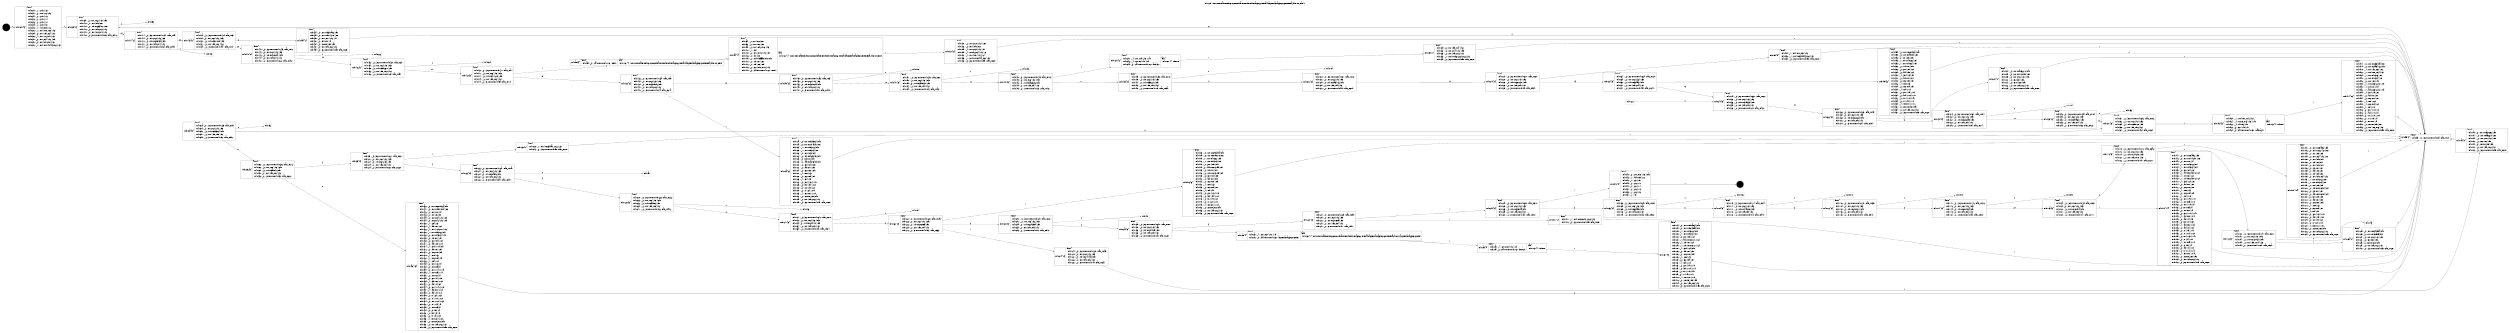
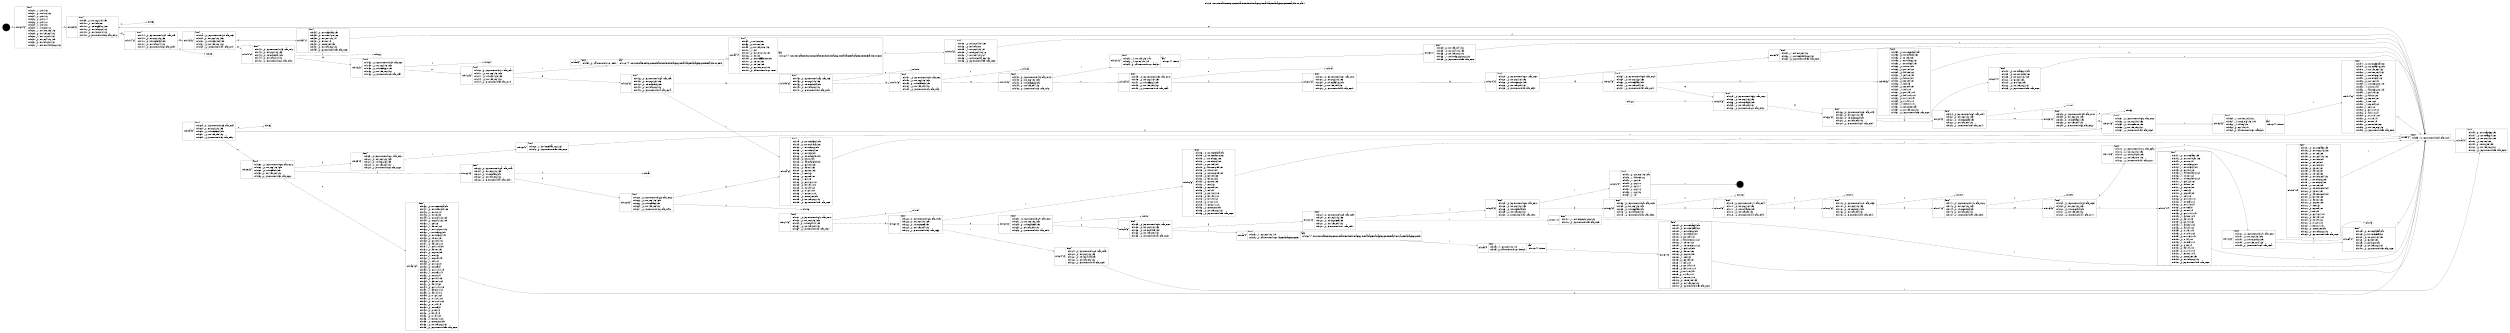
(2453, 139) -> (2452, 141)
(432, 168) -> (377, 173)
(726, 213) -> (726, 187)
